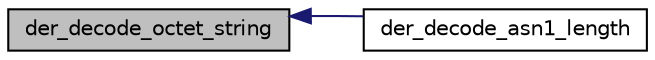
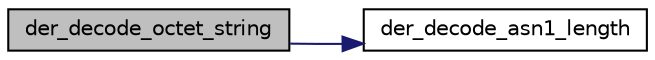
(337, 16) -> (316, 44)
